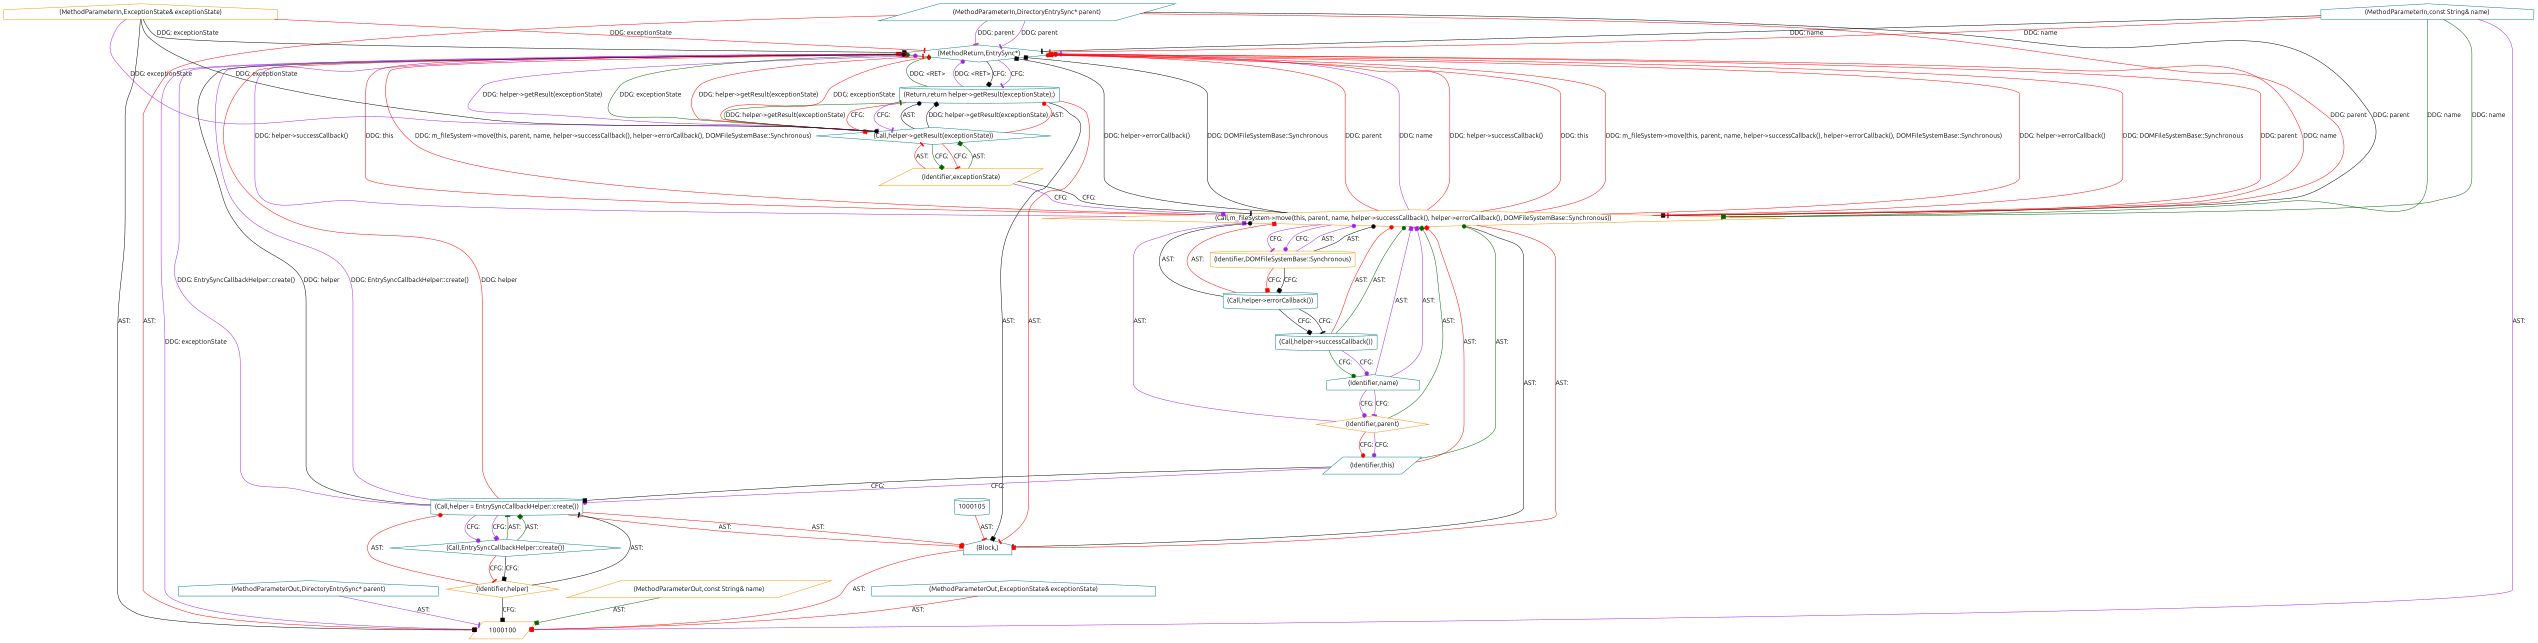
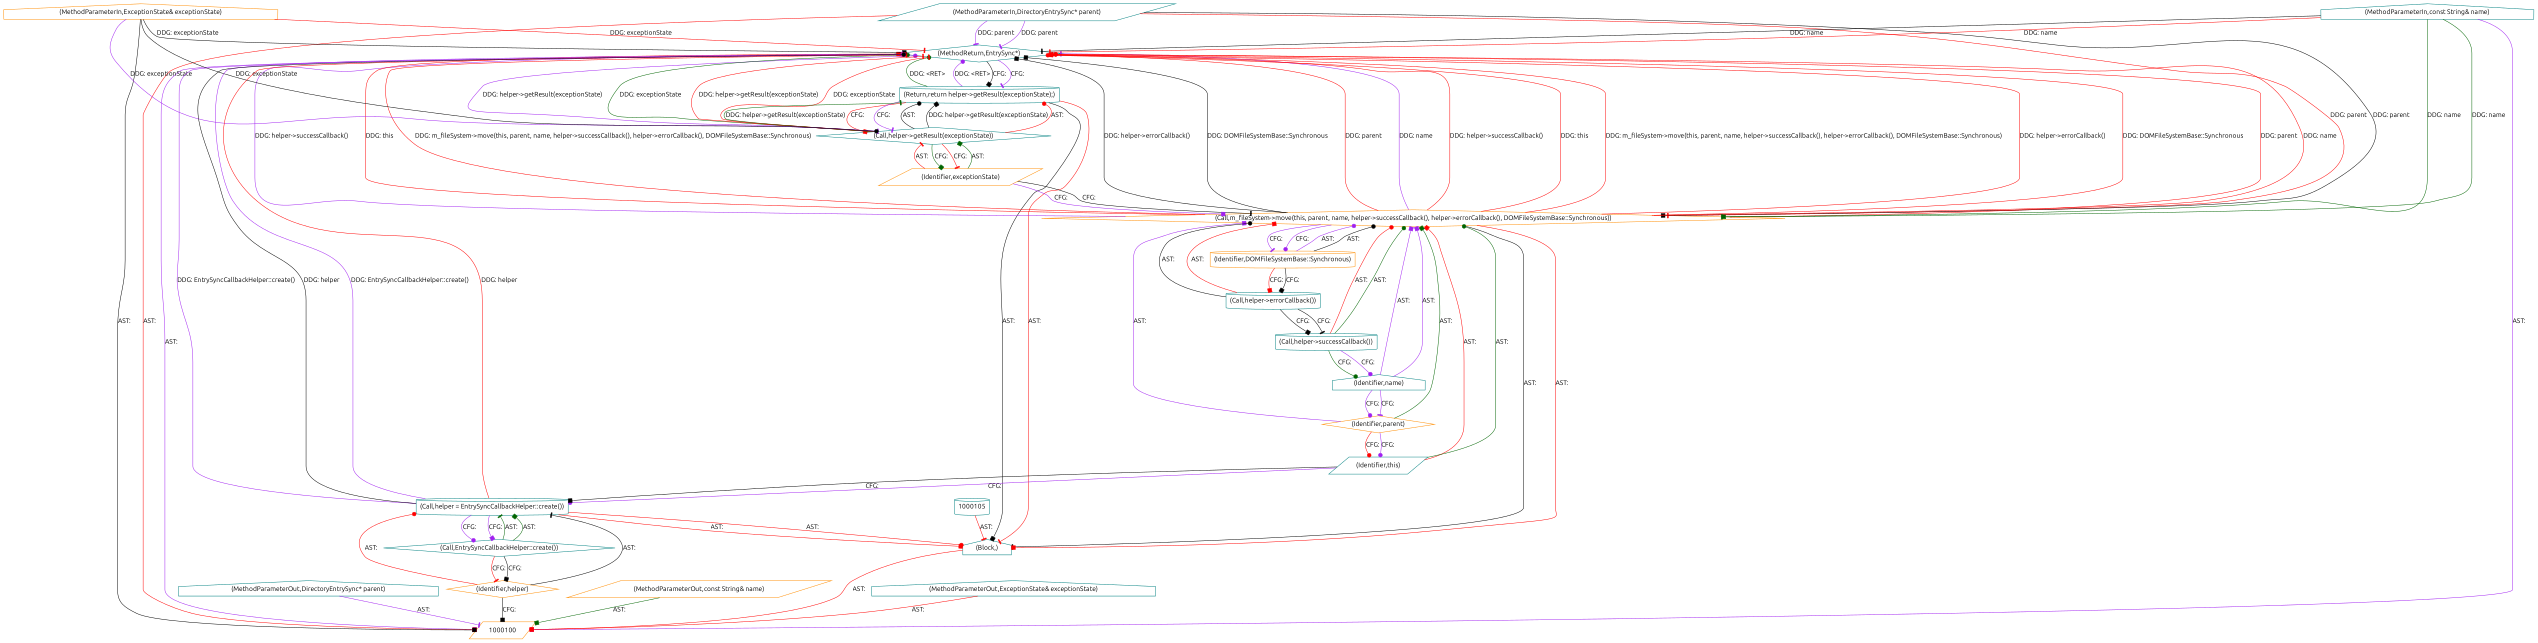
(196, 342) -> (172, 342)
